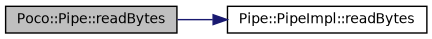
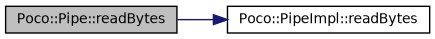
(327, 20) -> (329, 20)
